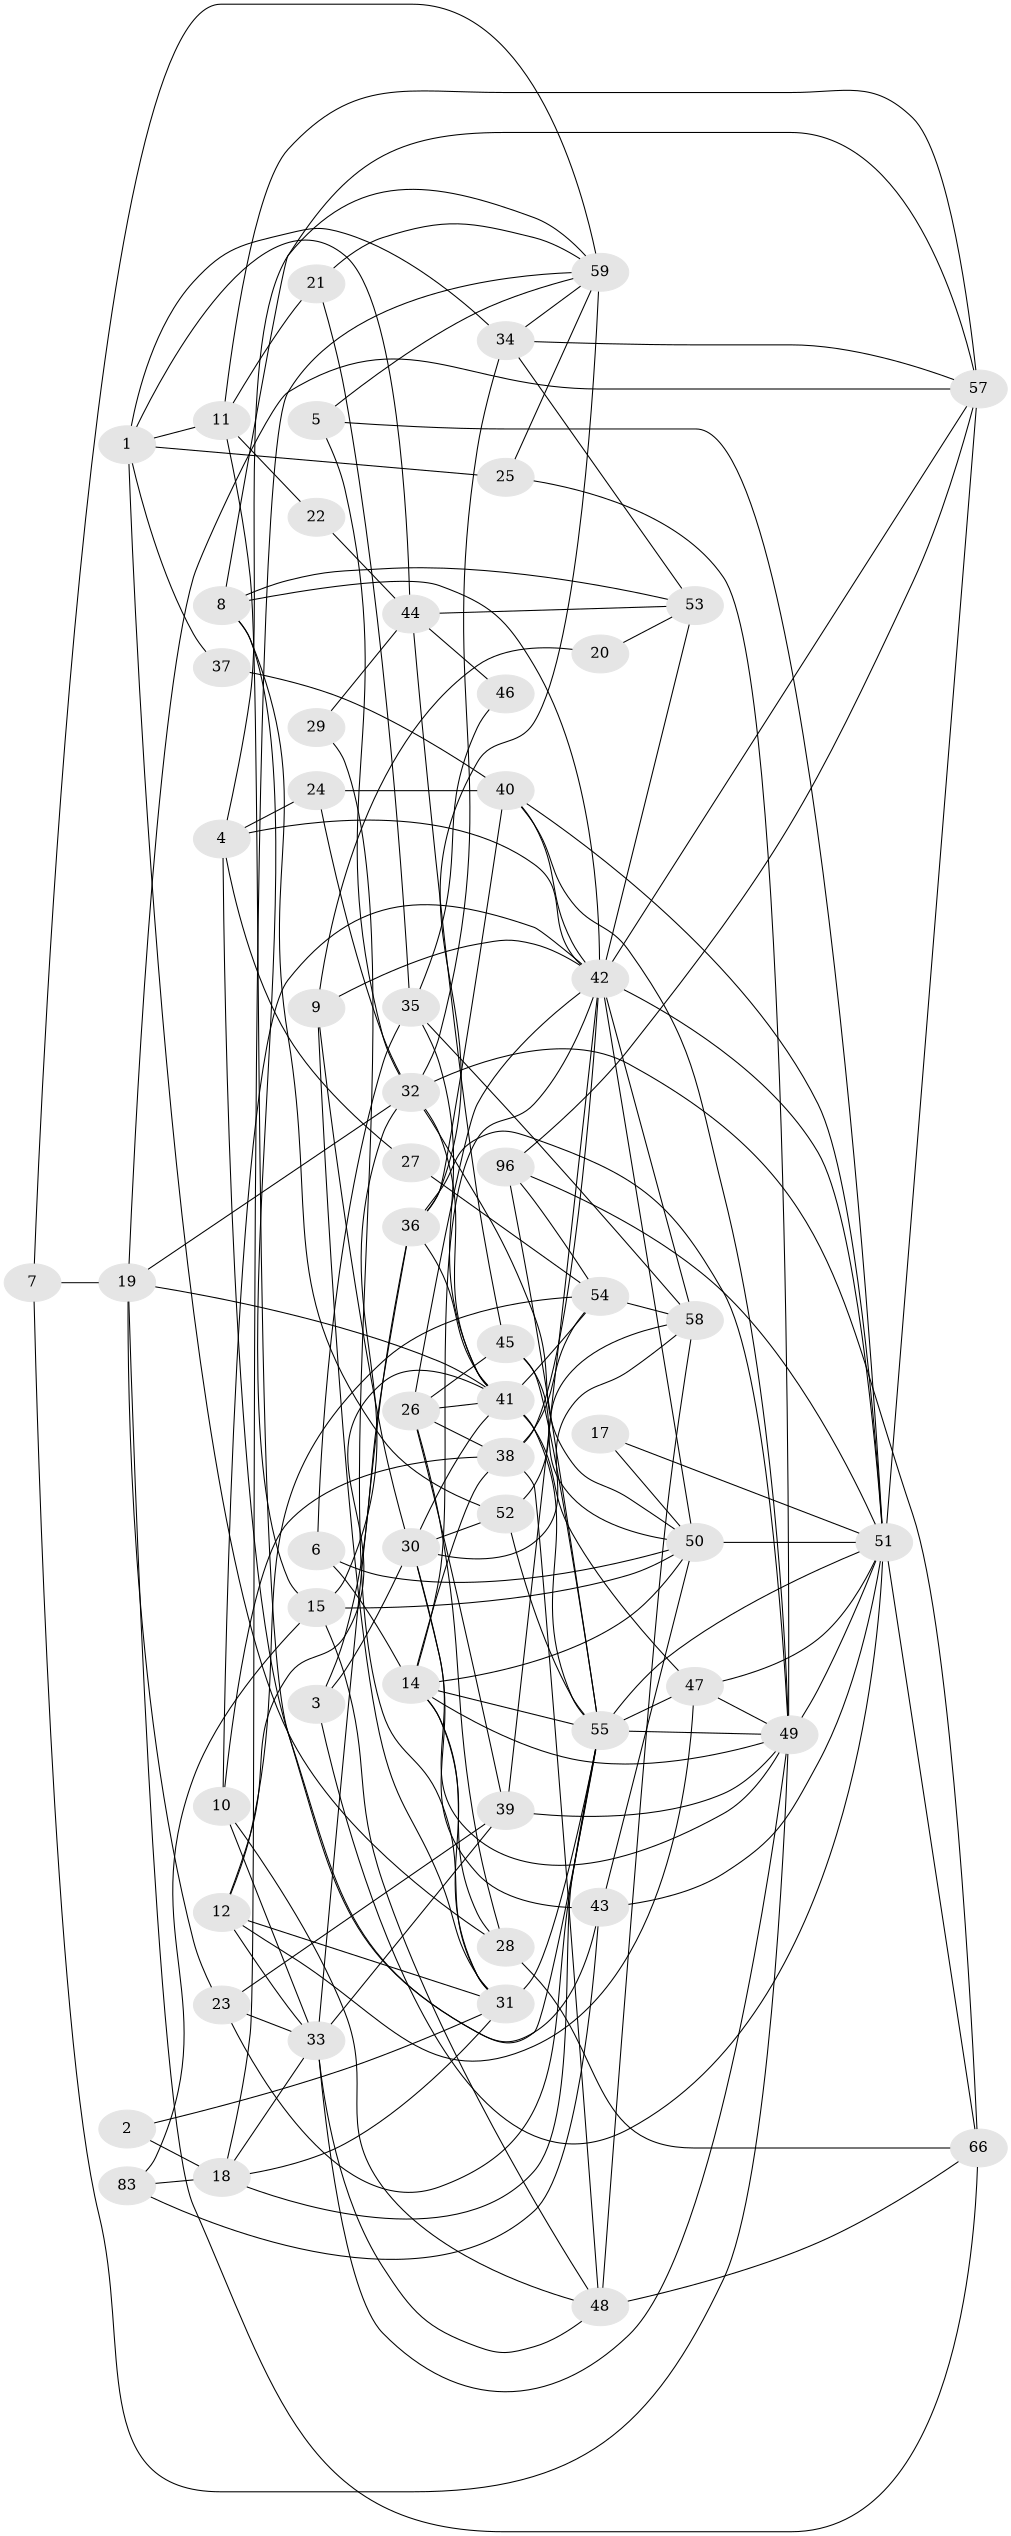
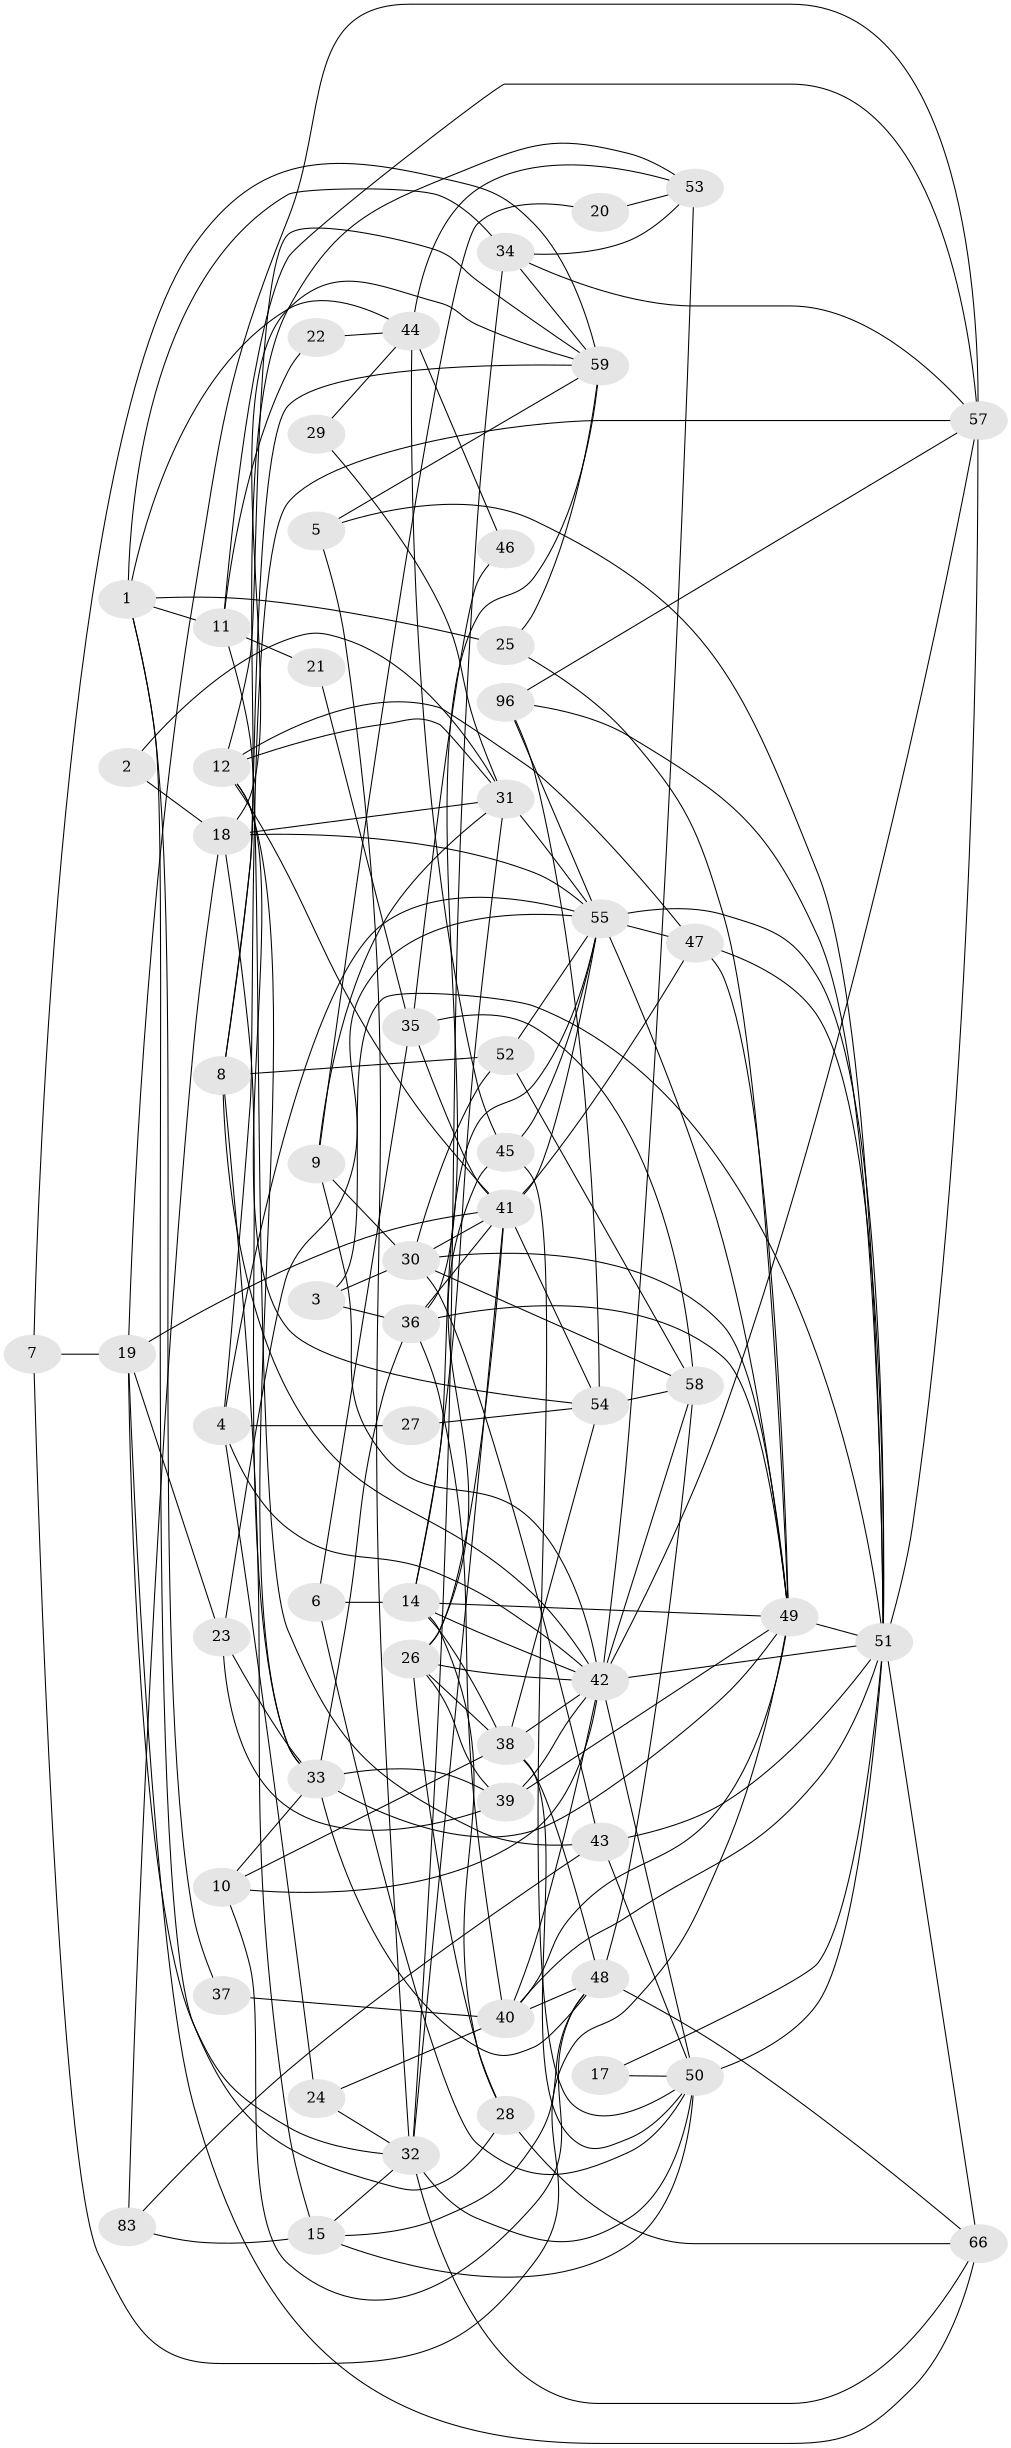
(455, 224) -> (297, 231)
(575, 1647) -> (545, 2055)
none -> (553, 1999)
